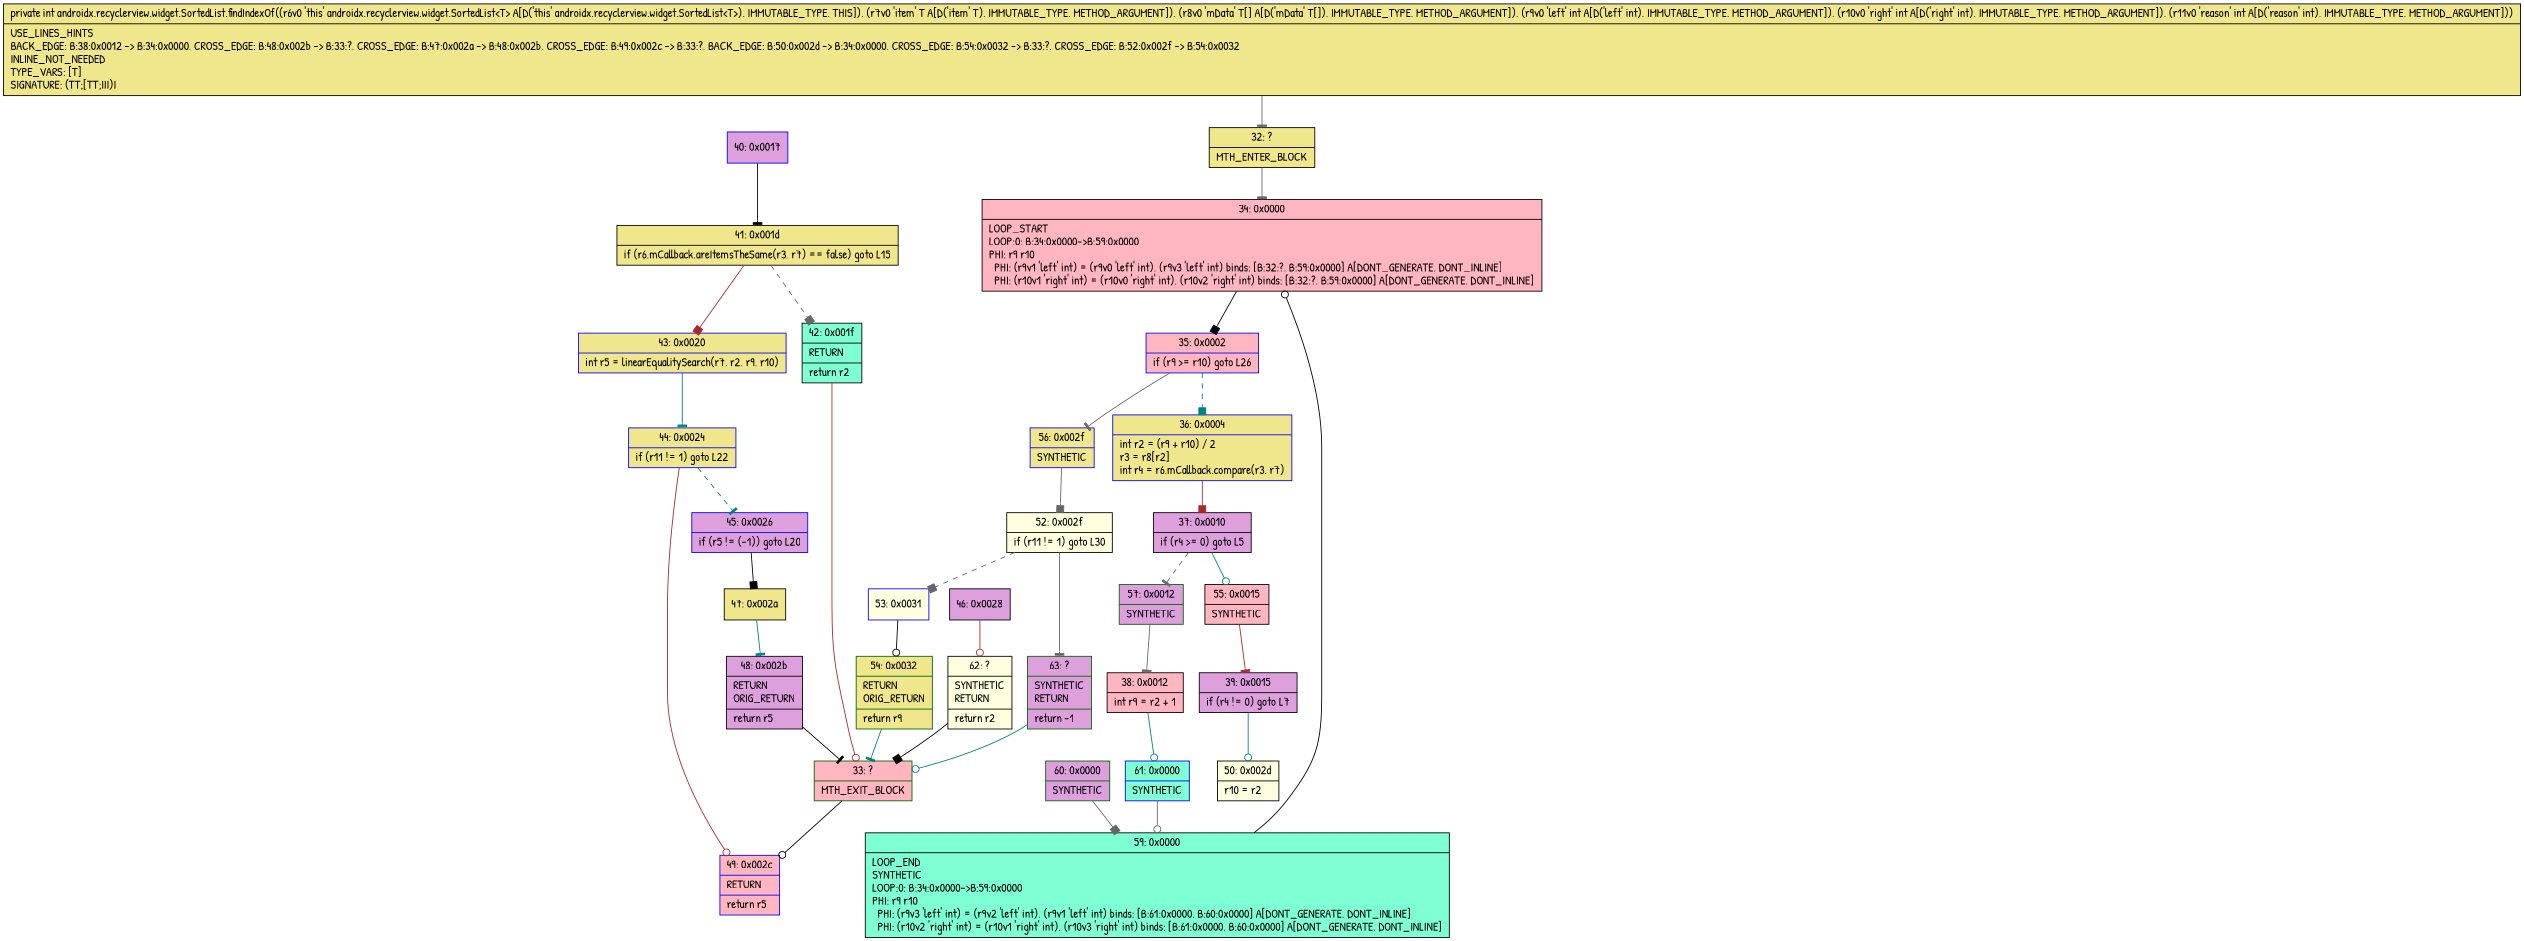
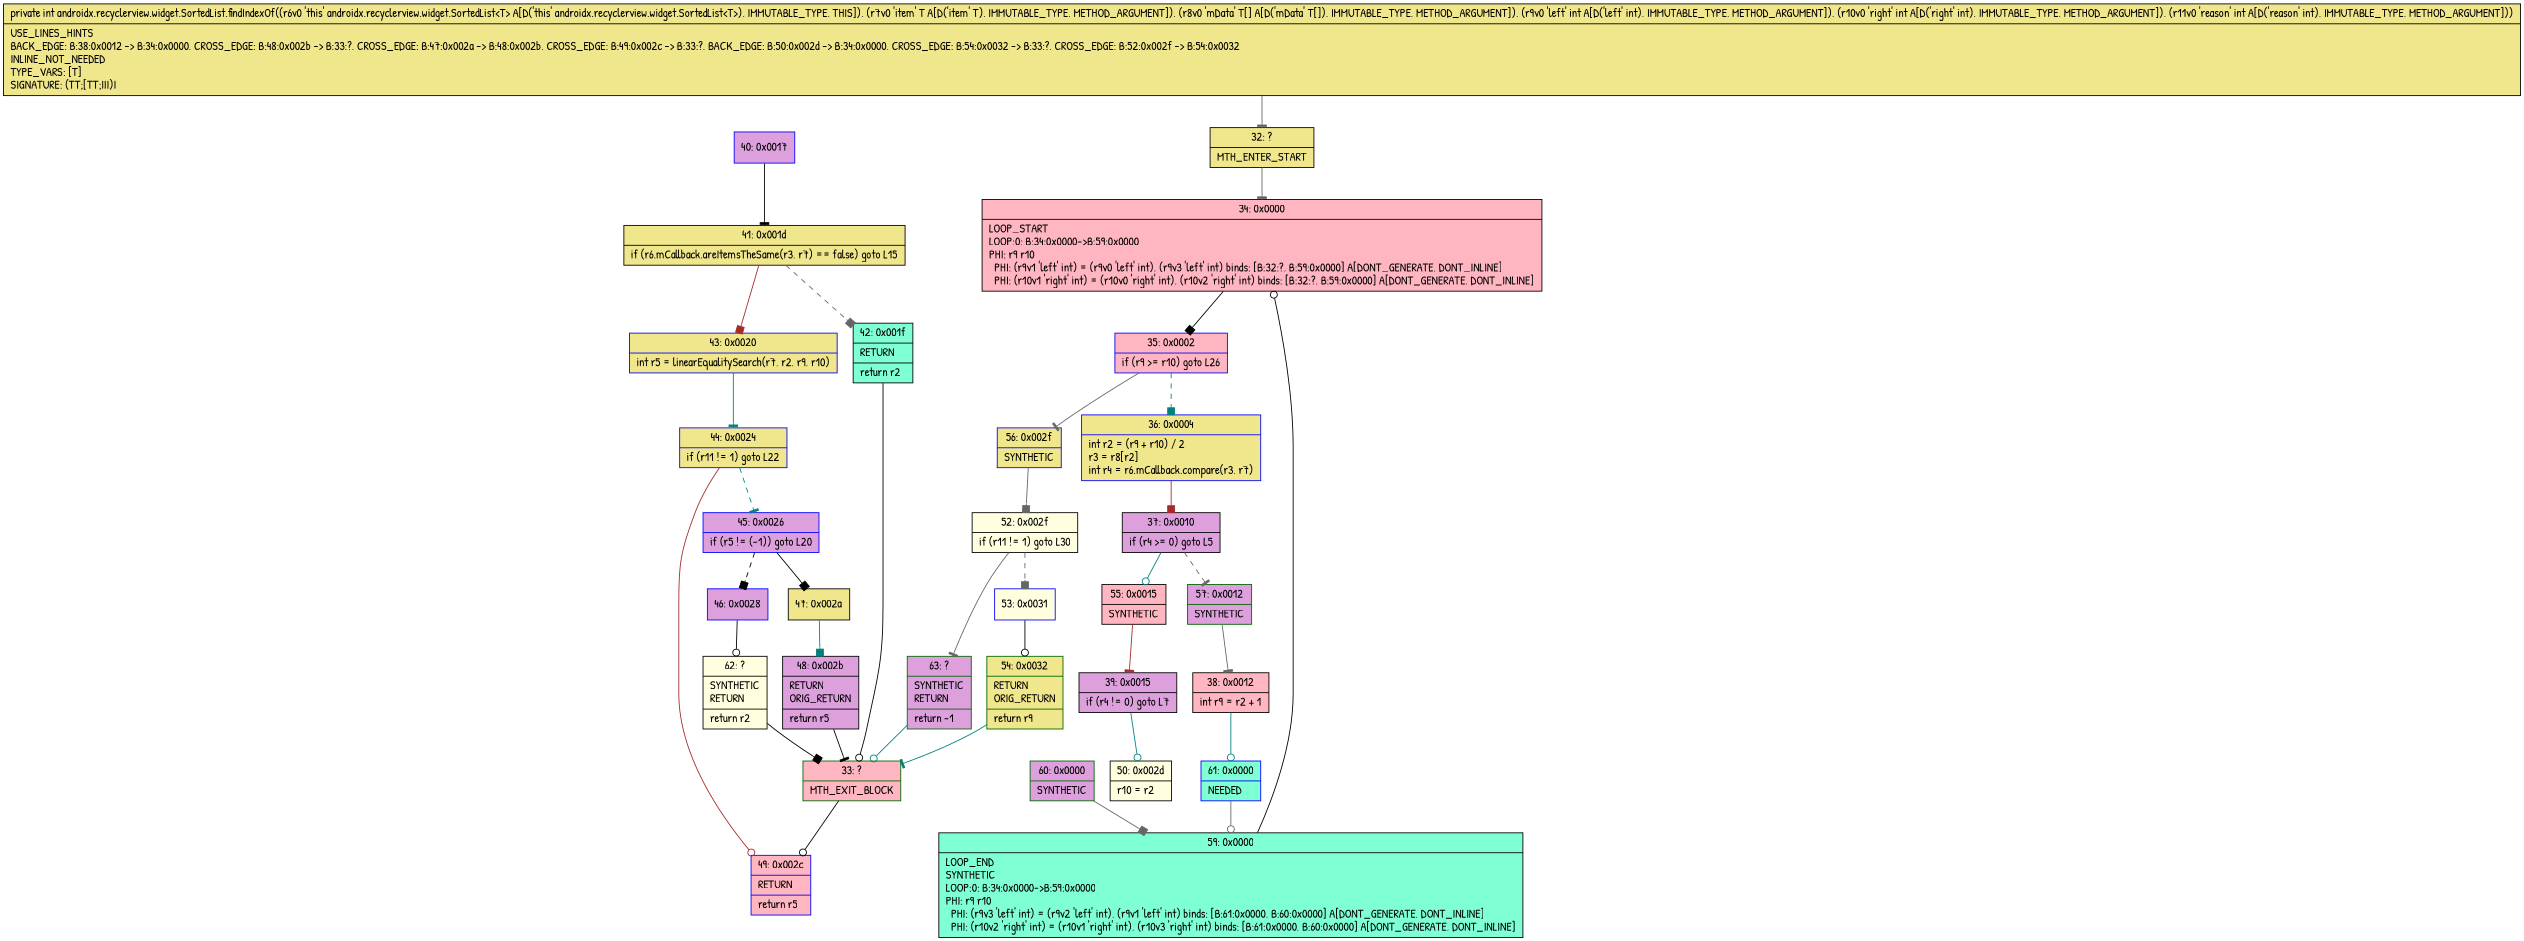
(1262, 157) -> (1262, 157)
none -> (750, 566)
(832, 570) -> (883, 570)
(980, 604) -> (738, 604)
(980, 635) -> (737, 635)
(758, 636) -> (820, 634)
(1157, 790) -> (1225, 790)
